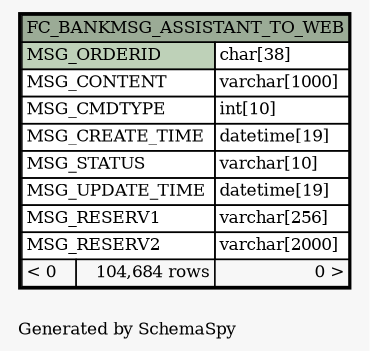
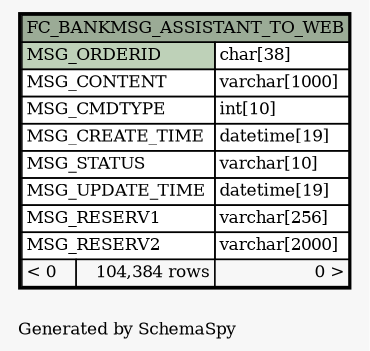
(153, 272) -> (153, 272)
